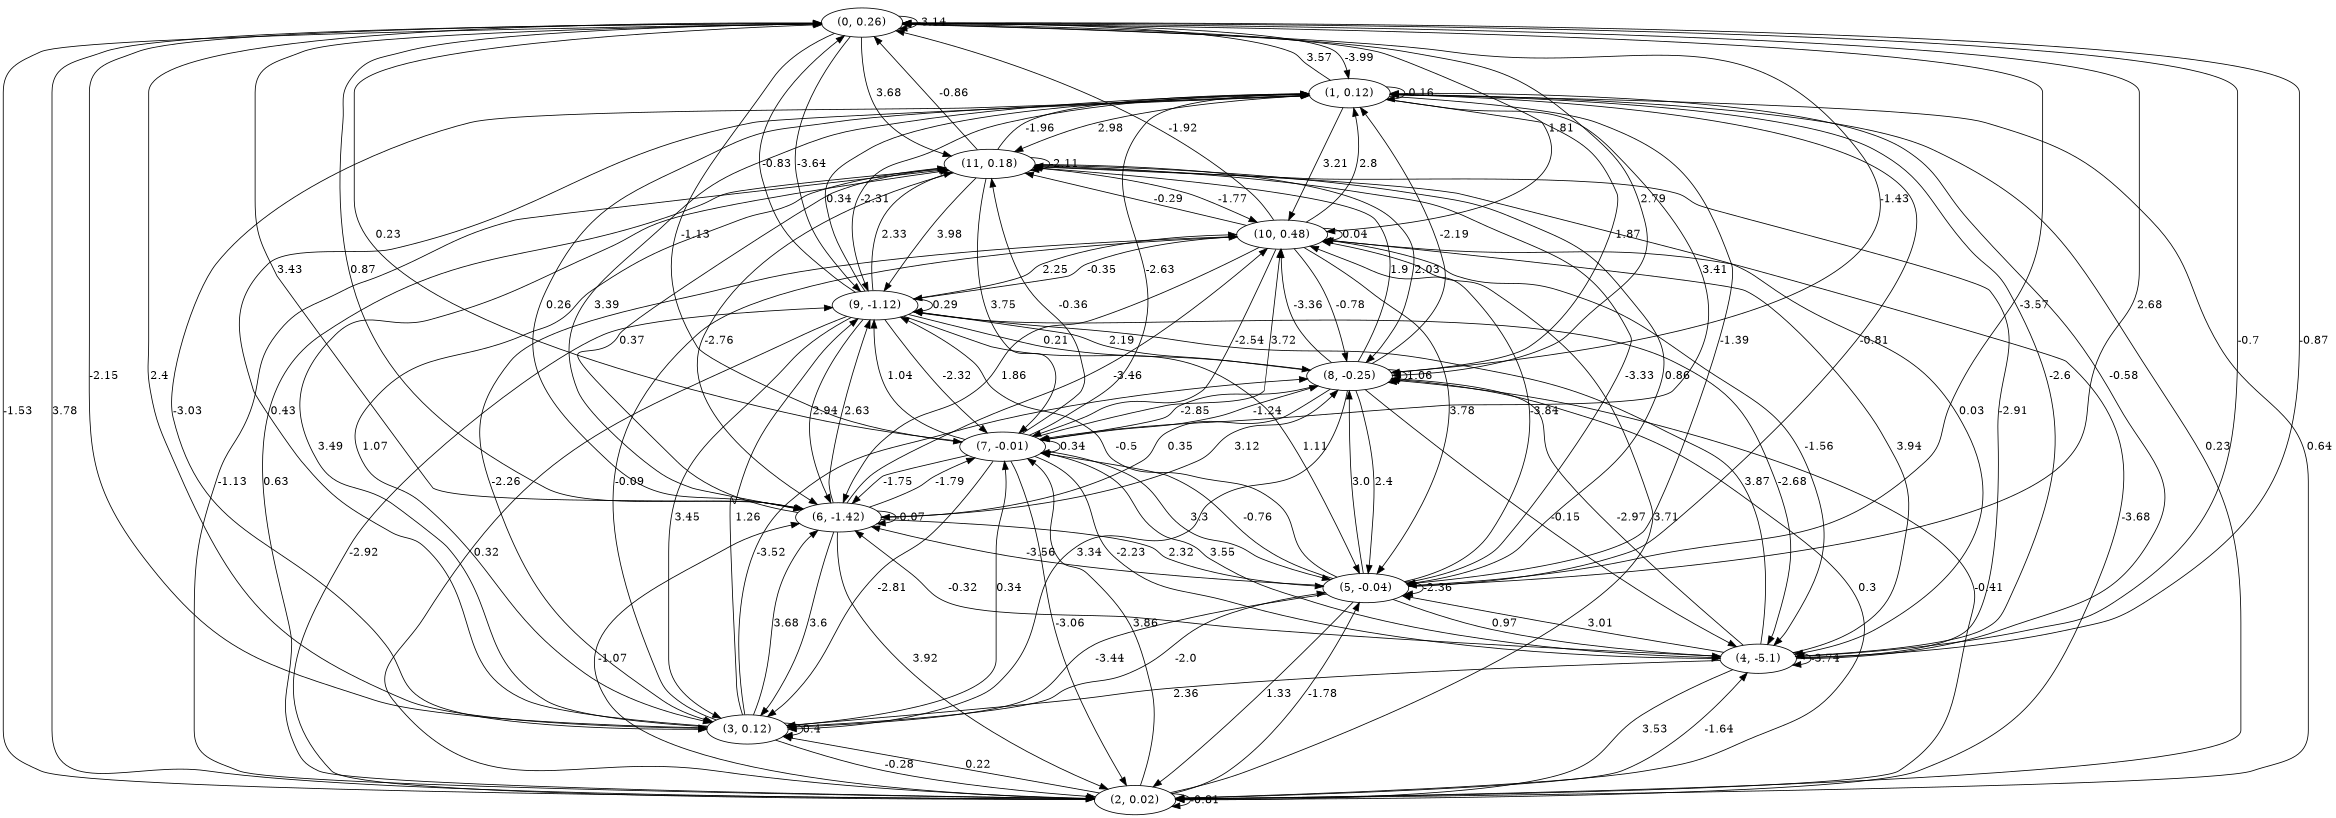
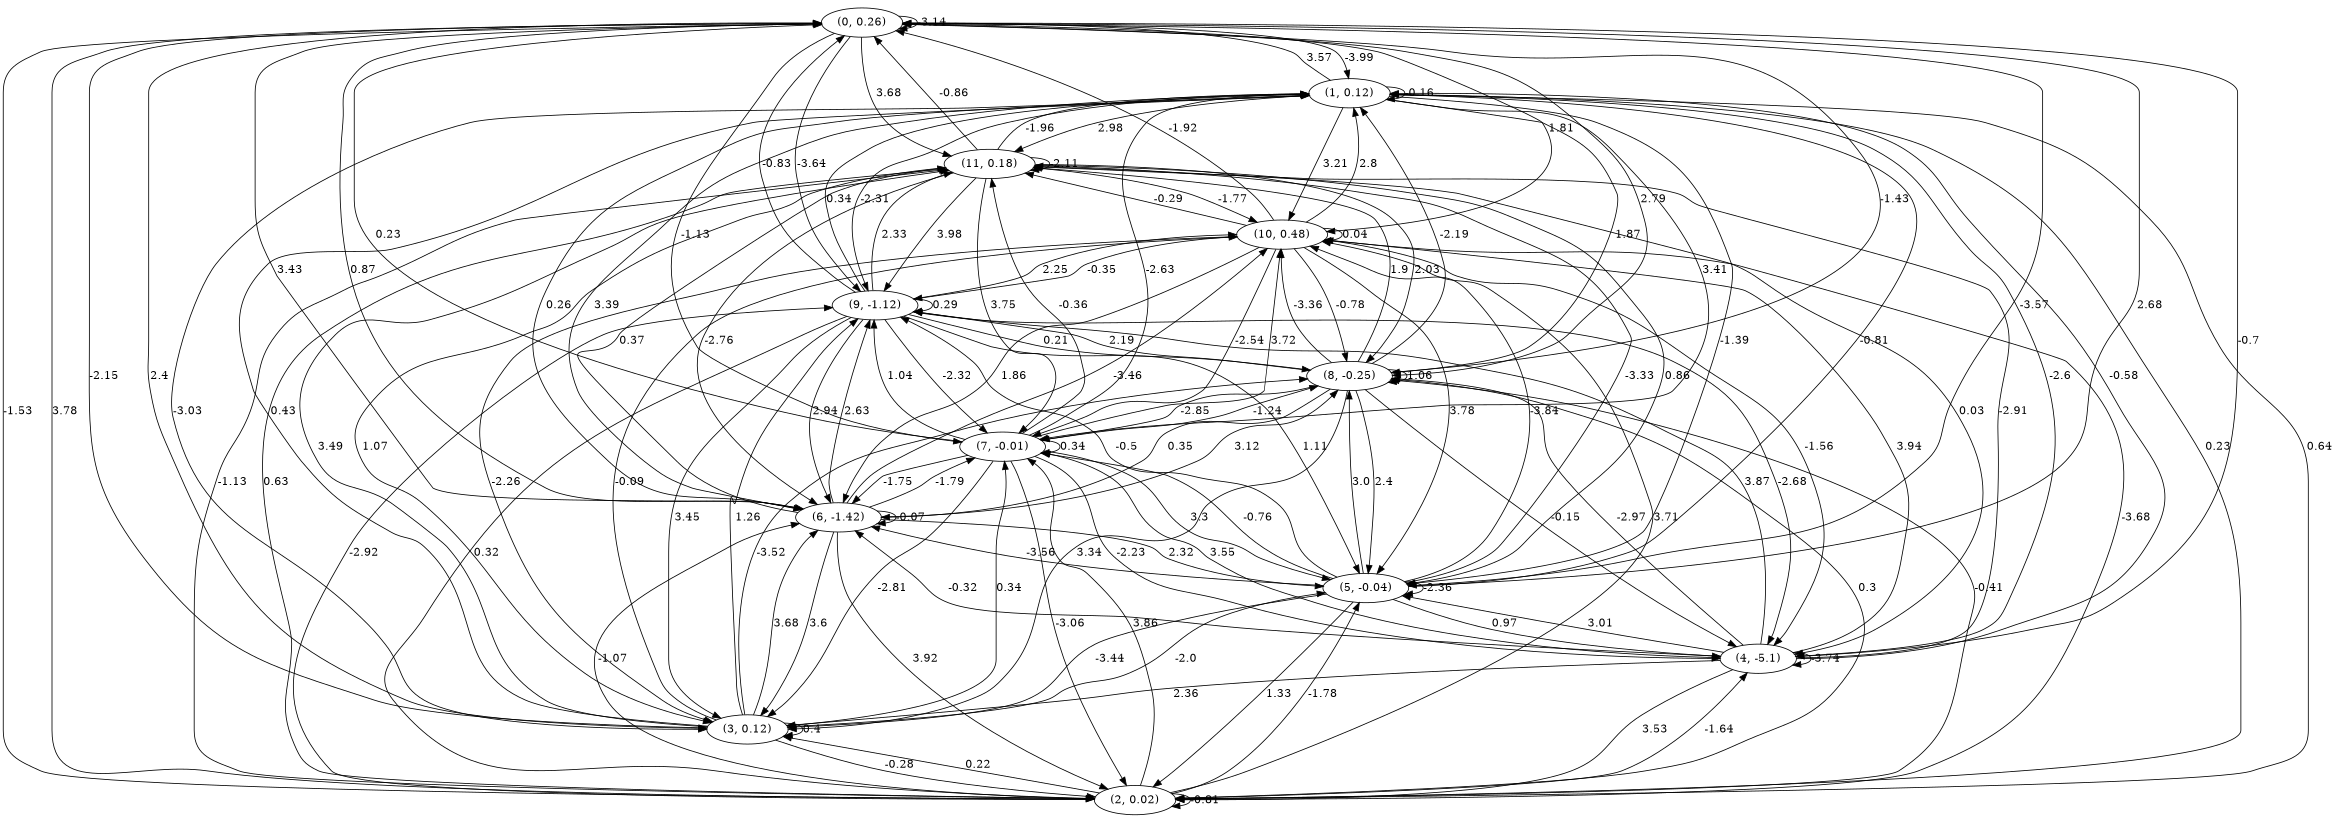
(2071, 48) -> none
